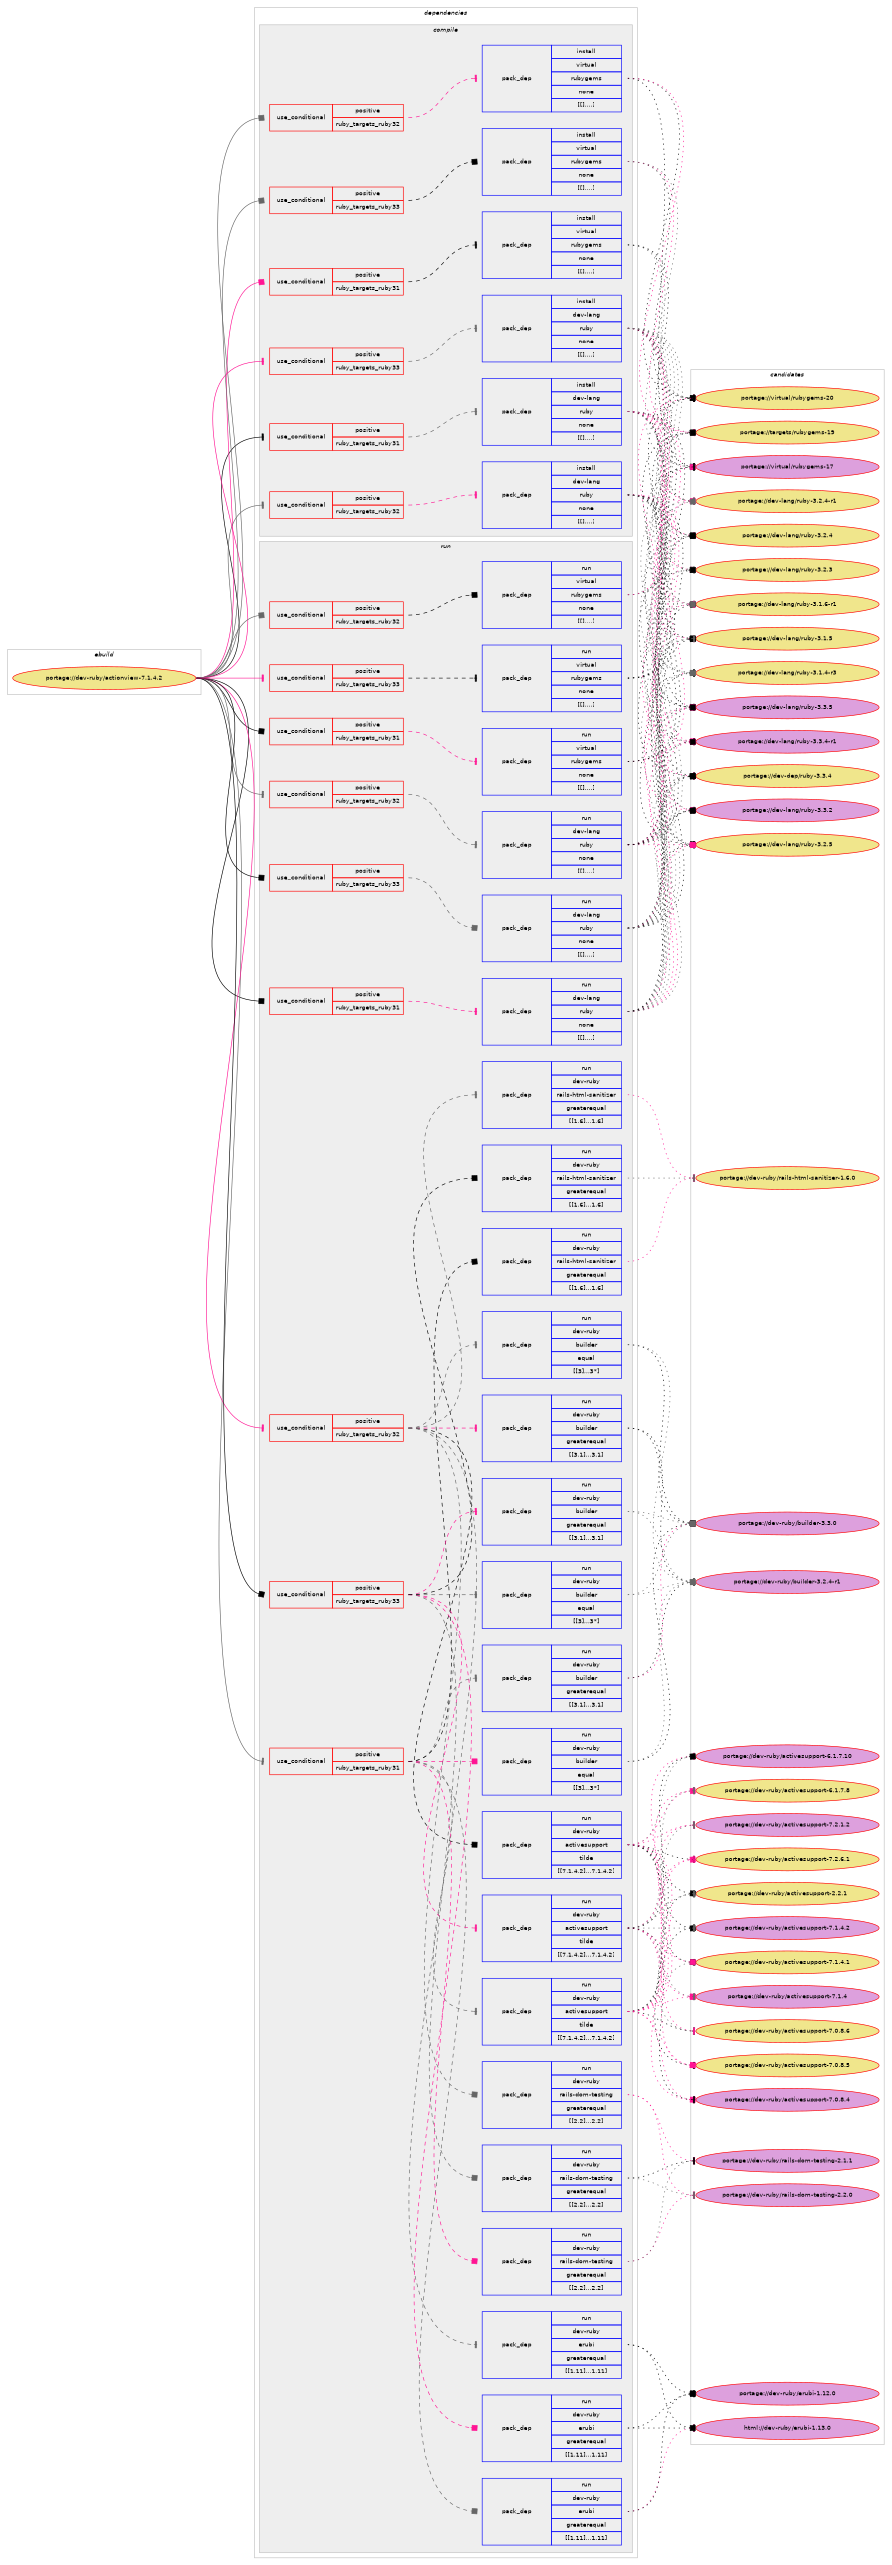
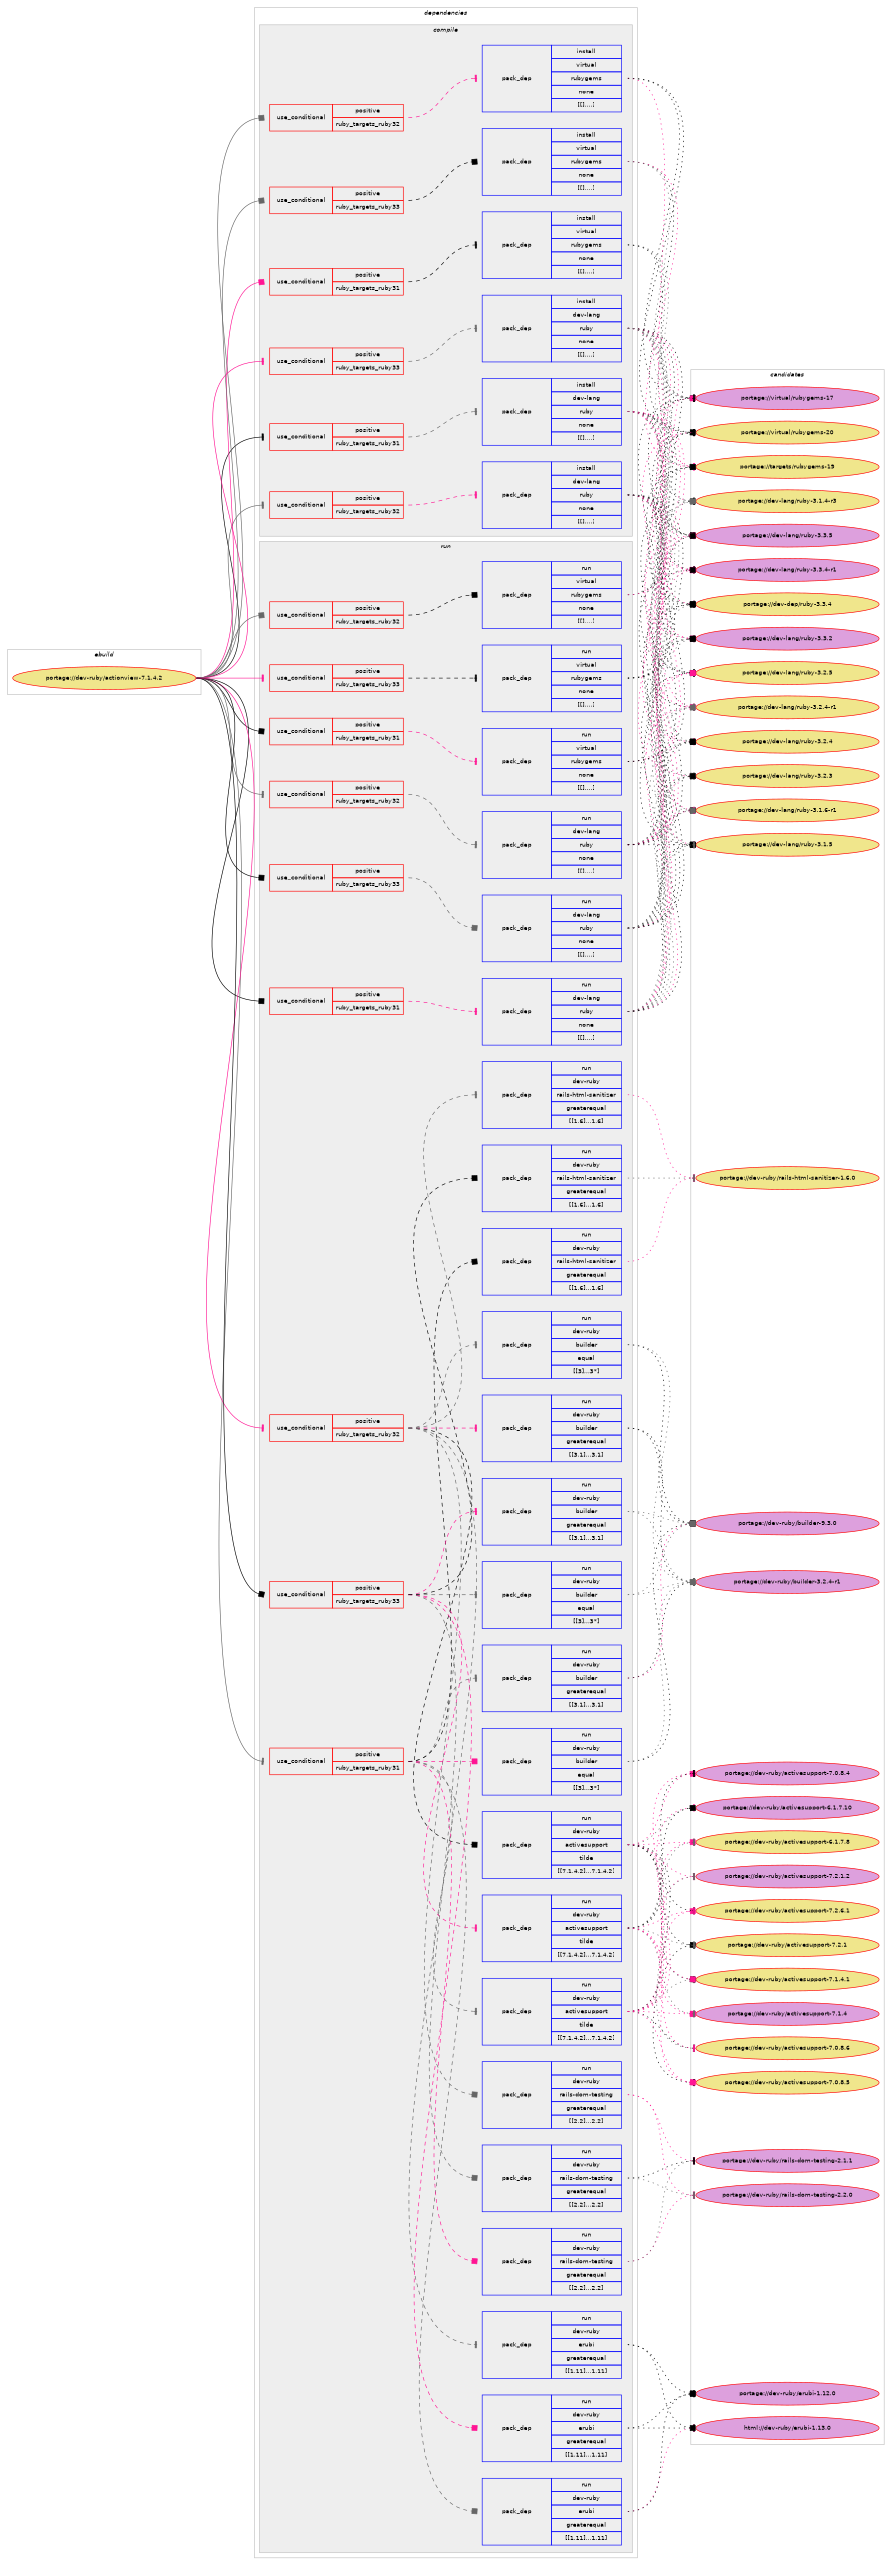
(788, 1523) -> (788, 1523)
(788, 1894) -> (788, 1945)
(788, 1928) -> none
